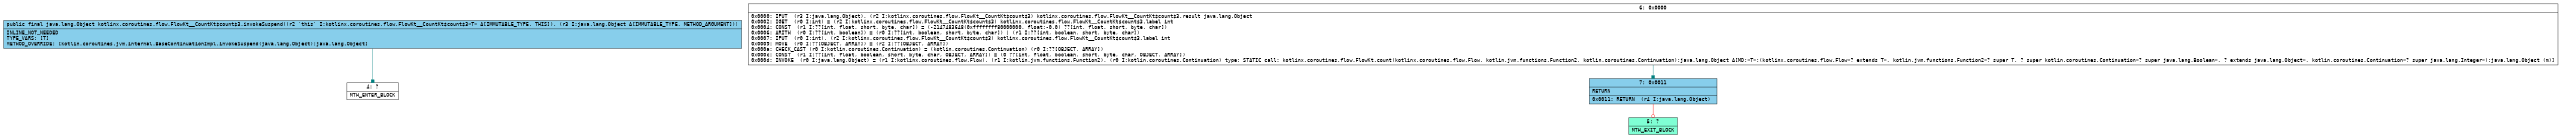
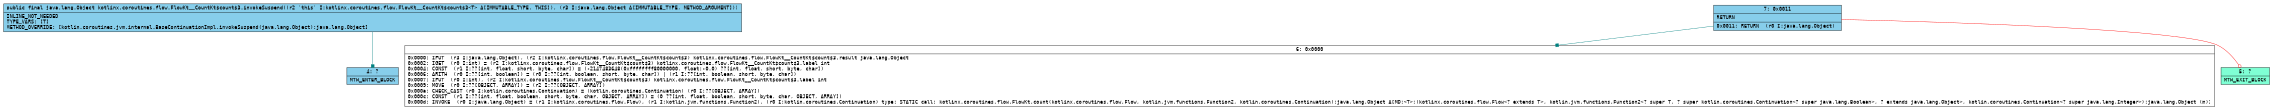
(1653, 70) -> (1637, 36)
(373, 91) -> (373, 76)
(1653, 100) -> (1778, 26)
